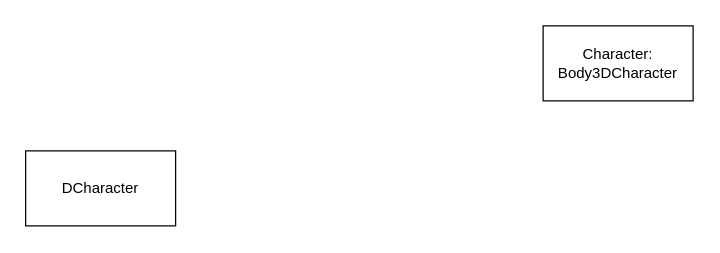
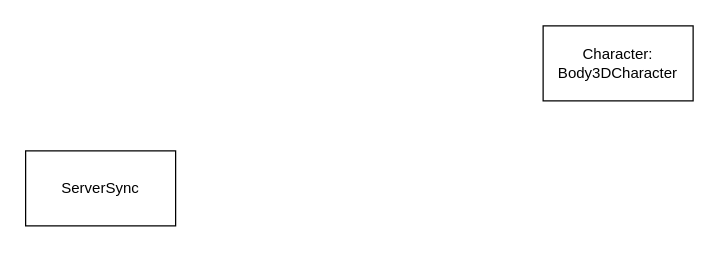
(101, 188) -> (101, 188)
